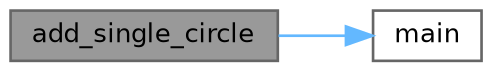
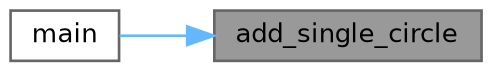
(312, 36) -> (153, 36)
